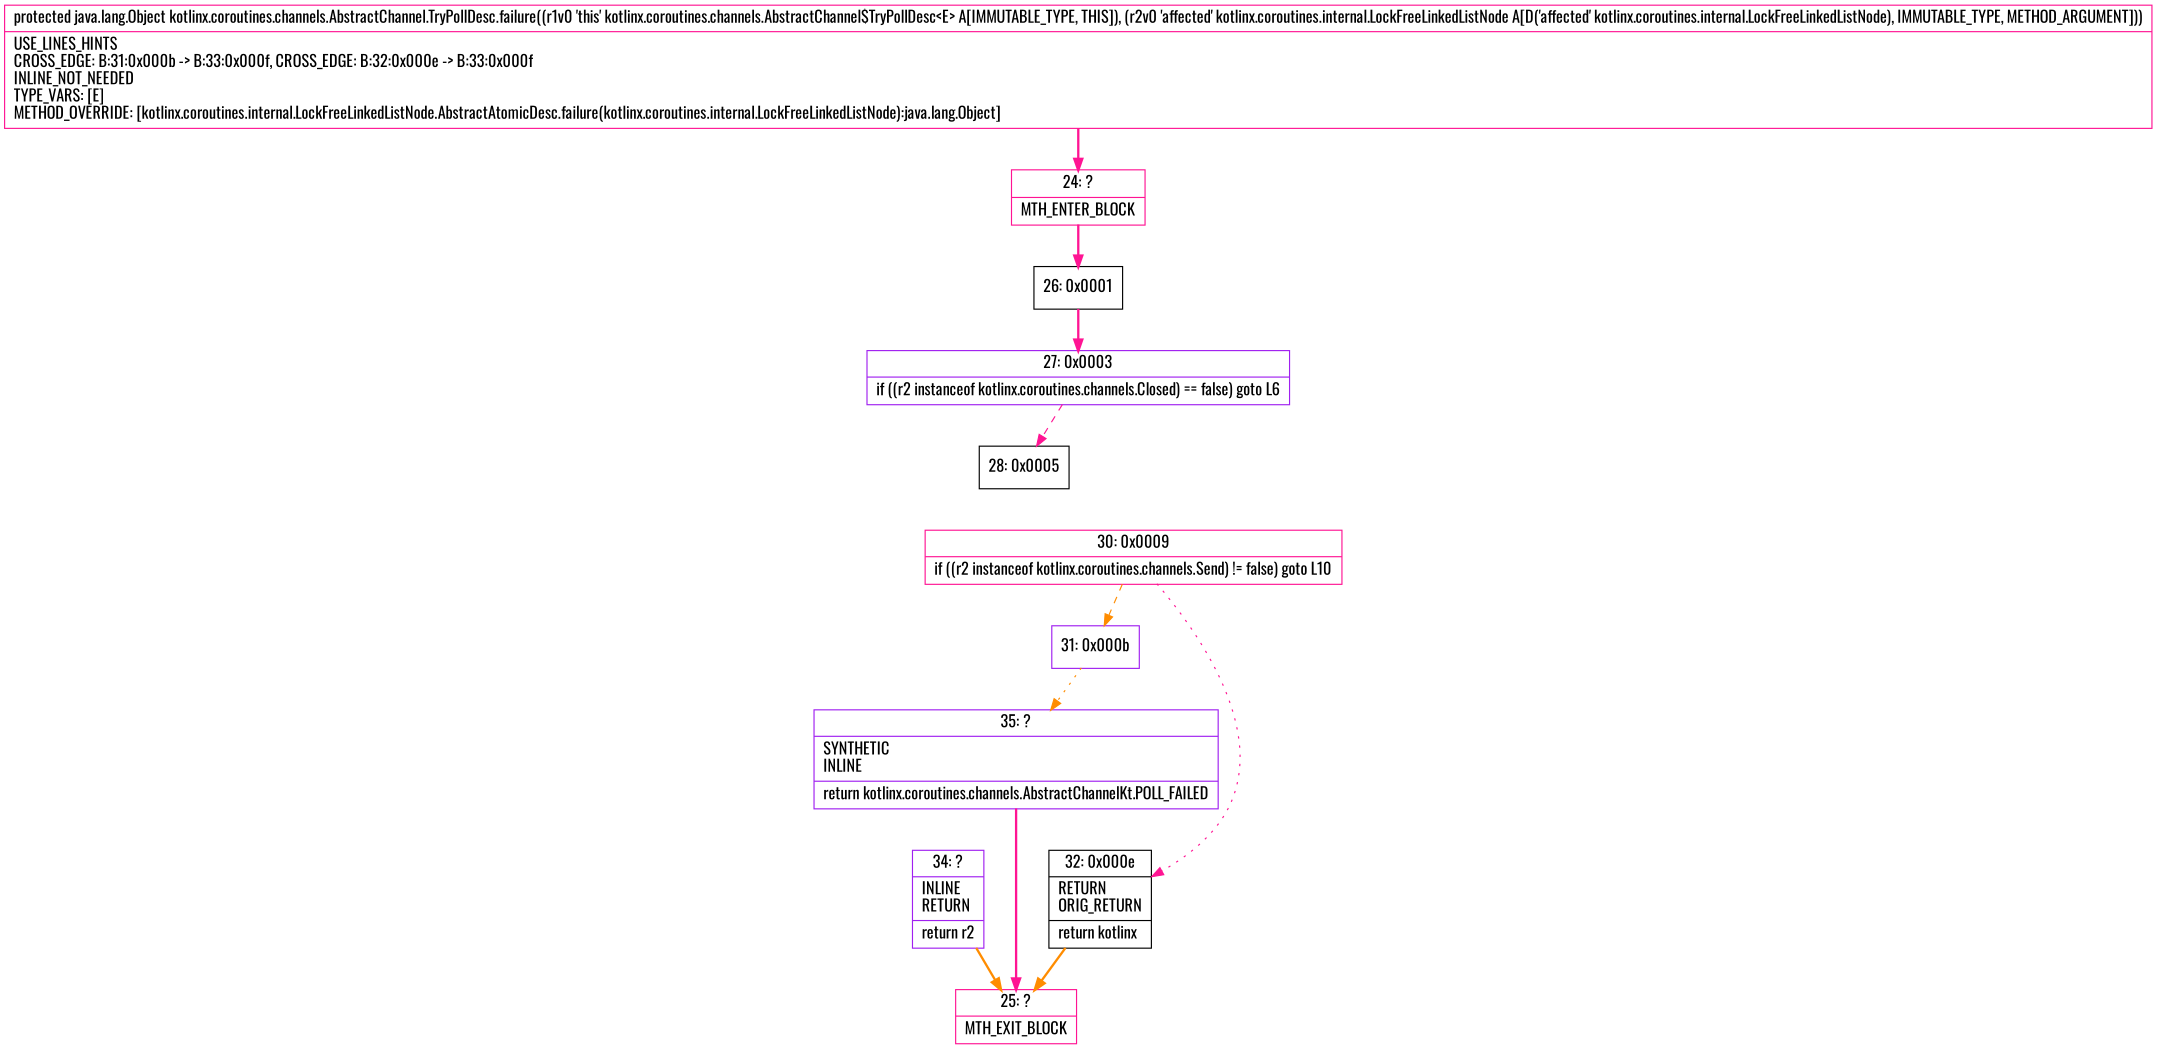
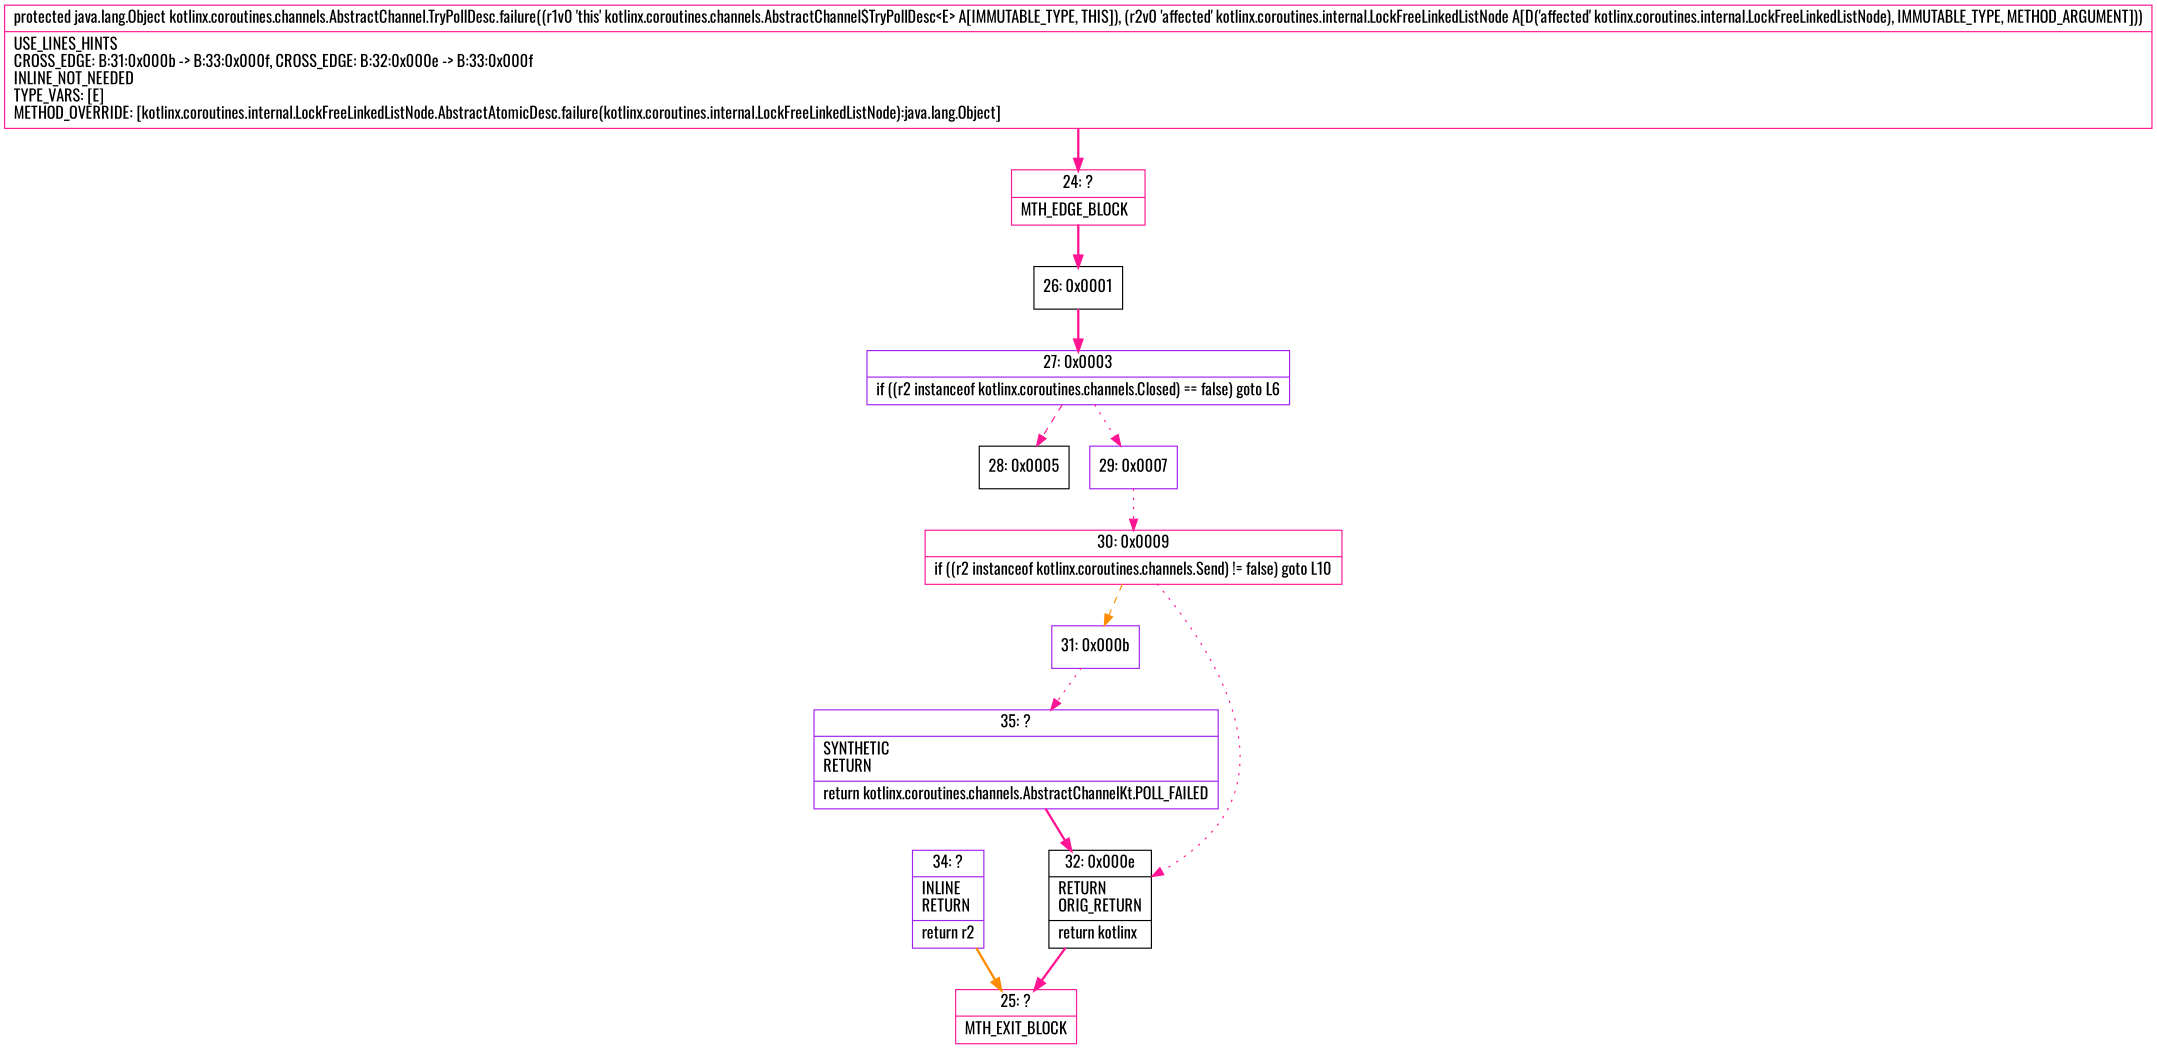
(1078, 211) -> (1075, 211)
none -> (1134, 467)
(1069, 684) -> (1069, 684)
(843, 767) -> (848, 767)
(1016, 893) -> (1055, 825)
(1054, 964) -> (1054, 964)
